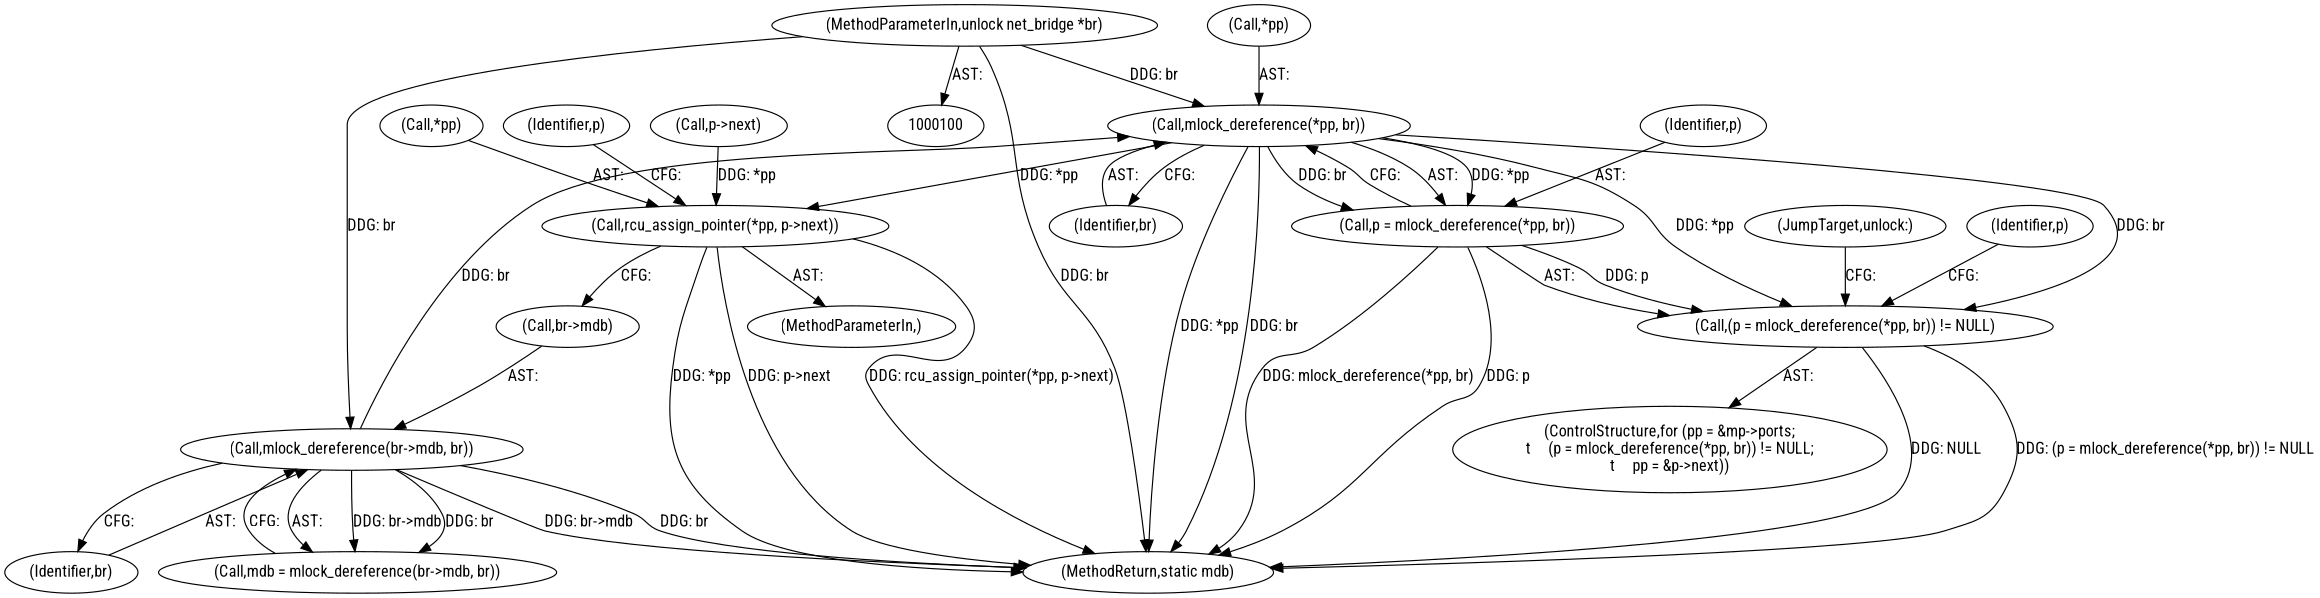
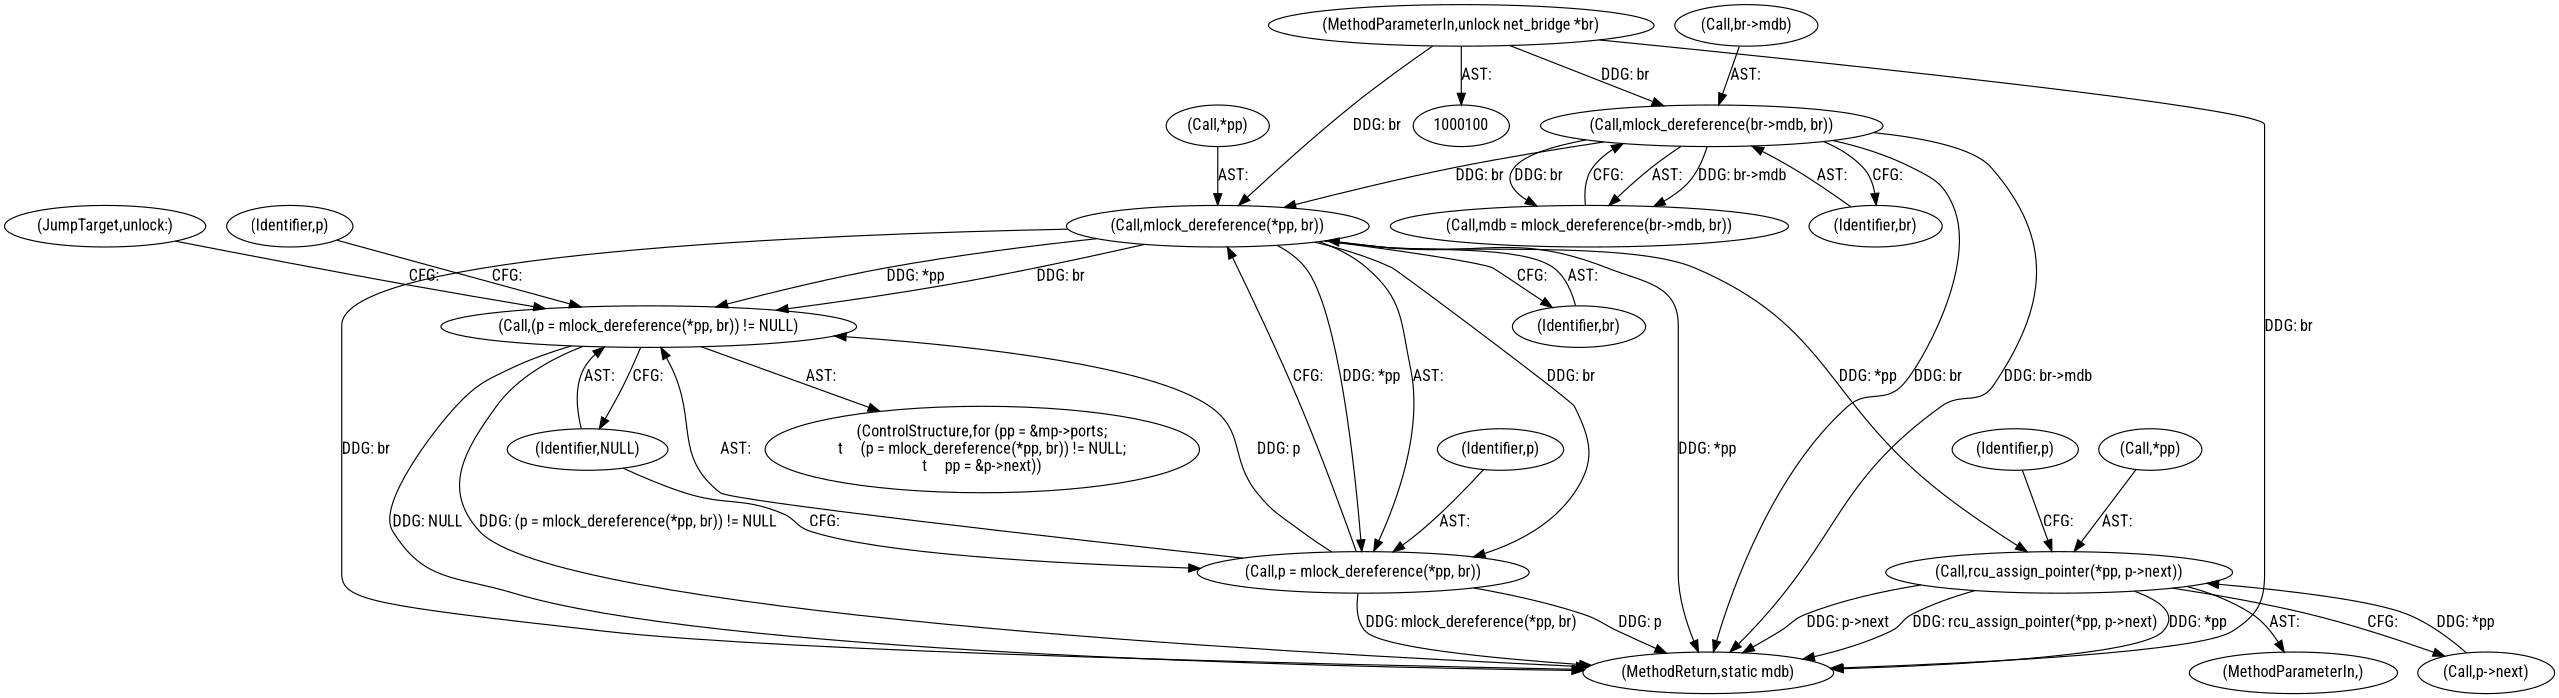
(622, 267) -> (2305, 613)
none -> (588, 450)
